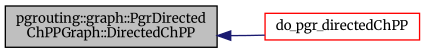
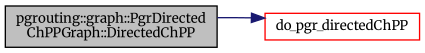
(248, 35) -> (234, 18)
